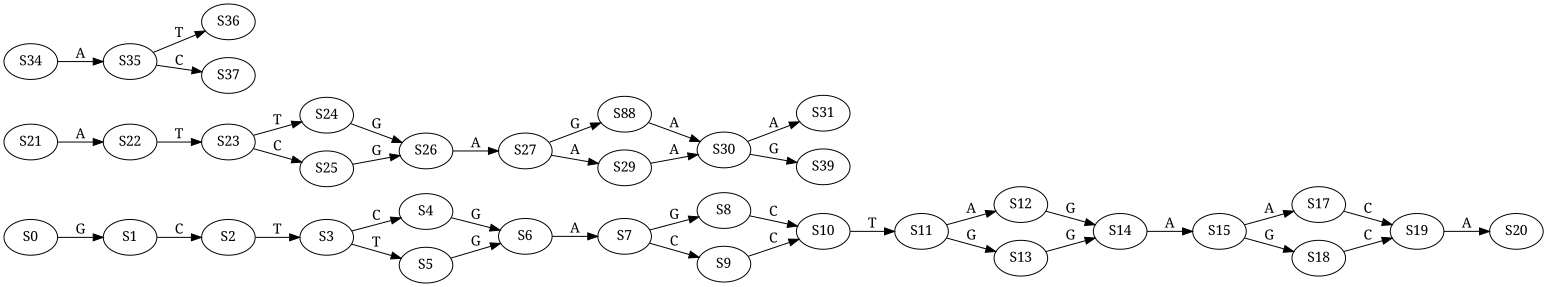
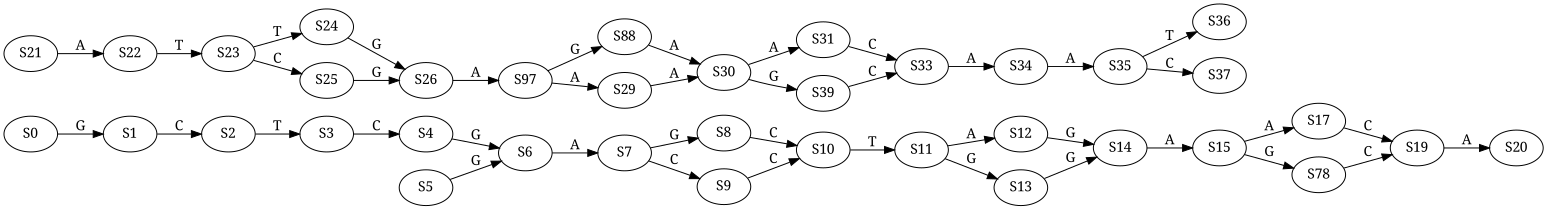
none -> (922, 67)
(525, 151) -> (525, 80)
(371, 250) -> none
(1319, 258) -> (1319, 175)
